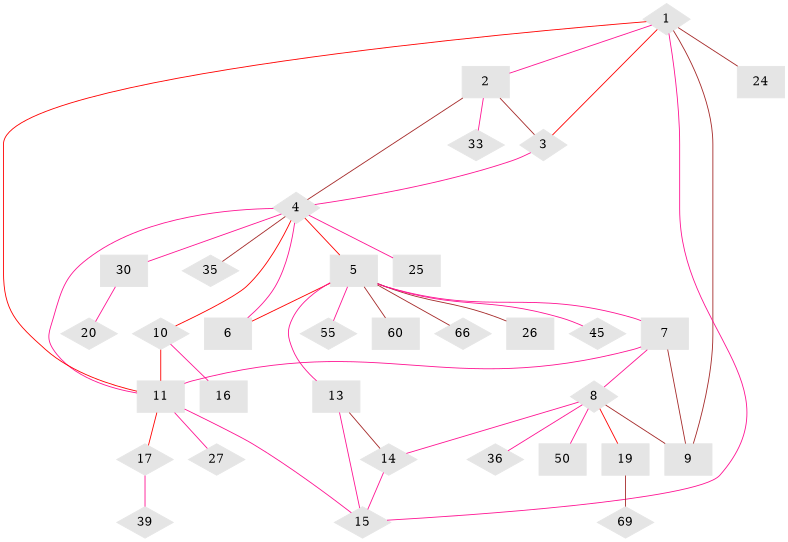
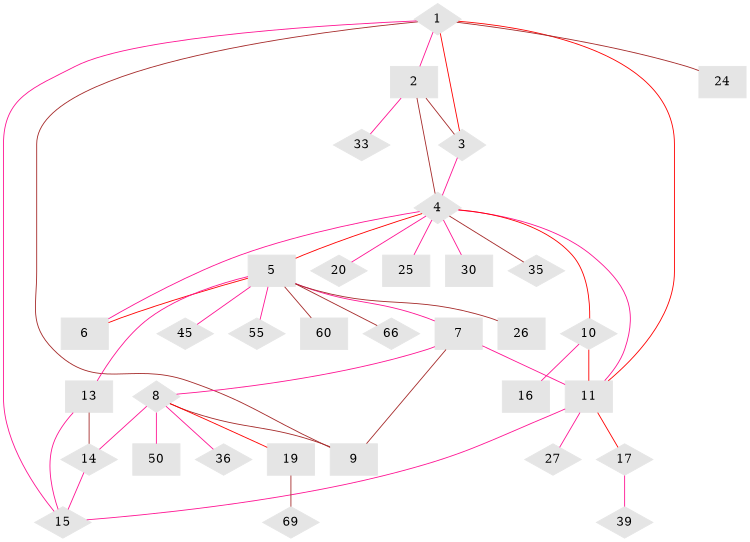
(105, 304) -> (389, 239)
